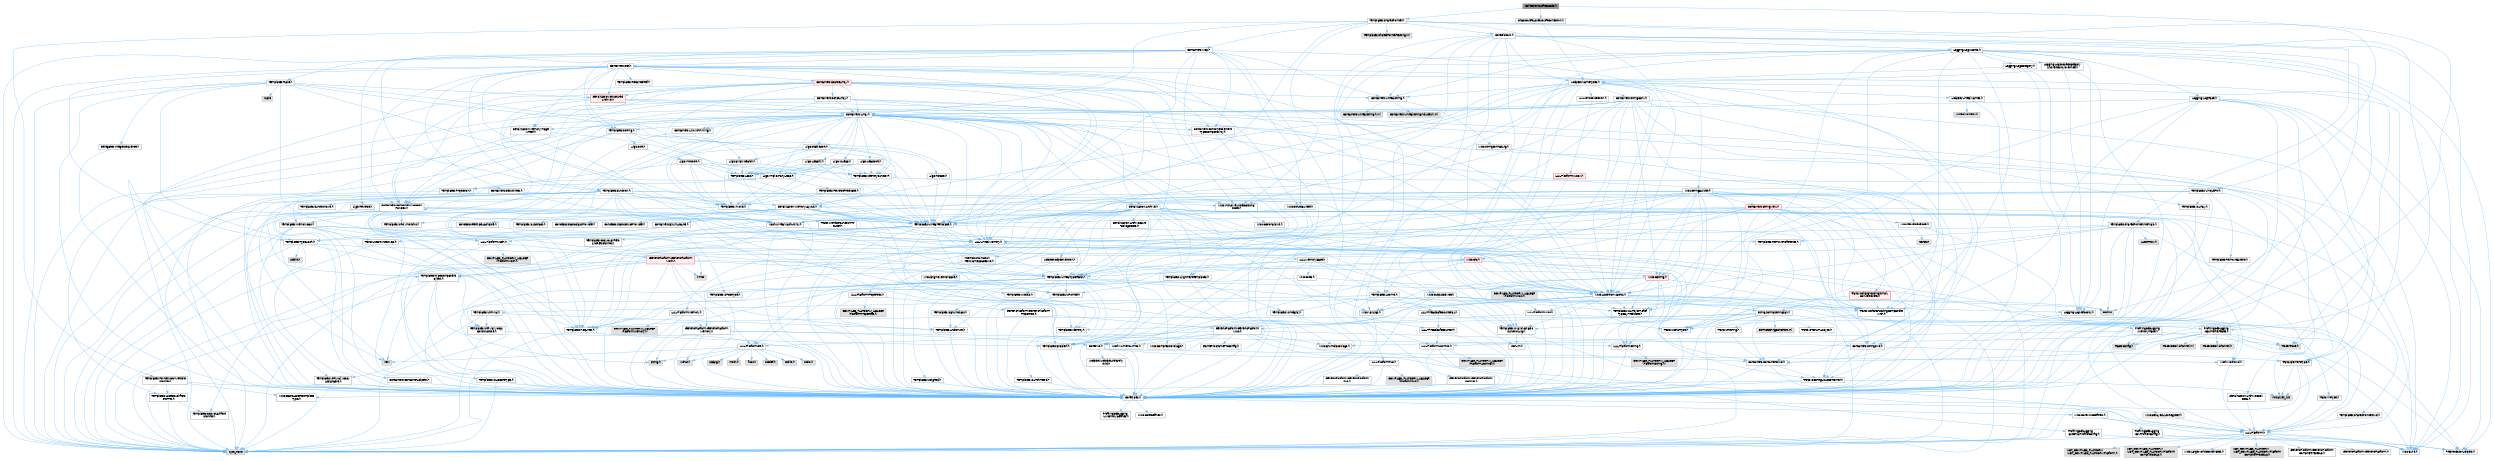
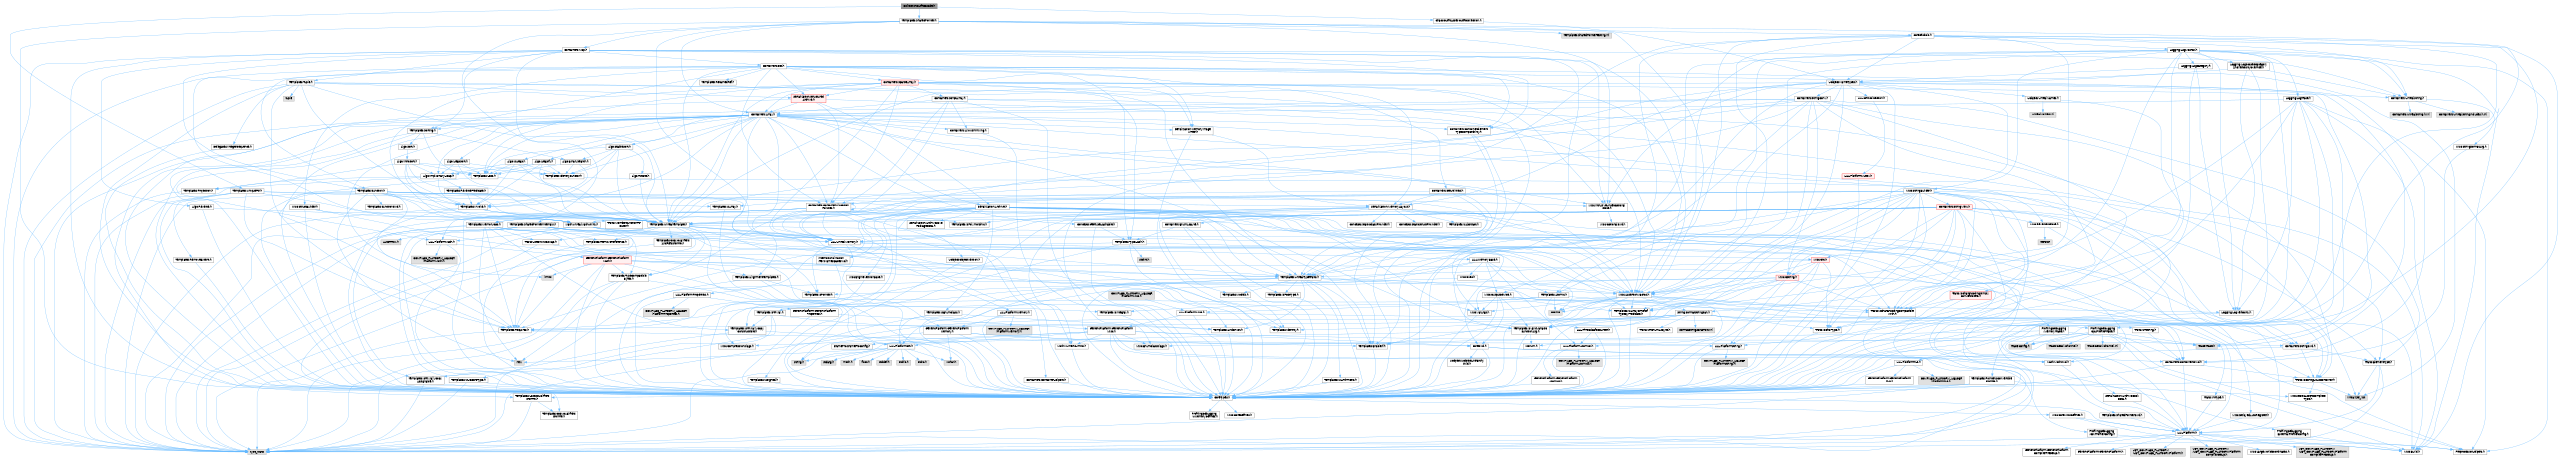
(1493, 90) -> (2330, 83)
(1267, 115) -> (1159, 53)
(1105, 284) -> (1379, 284)
(1439, 313) -> none
